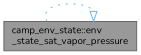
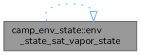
(70, 36) -> (70, 36)
